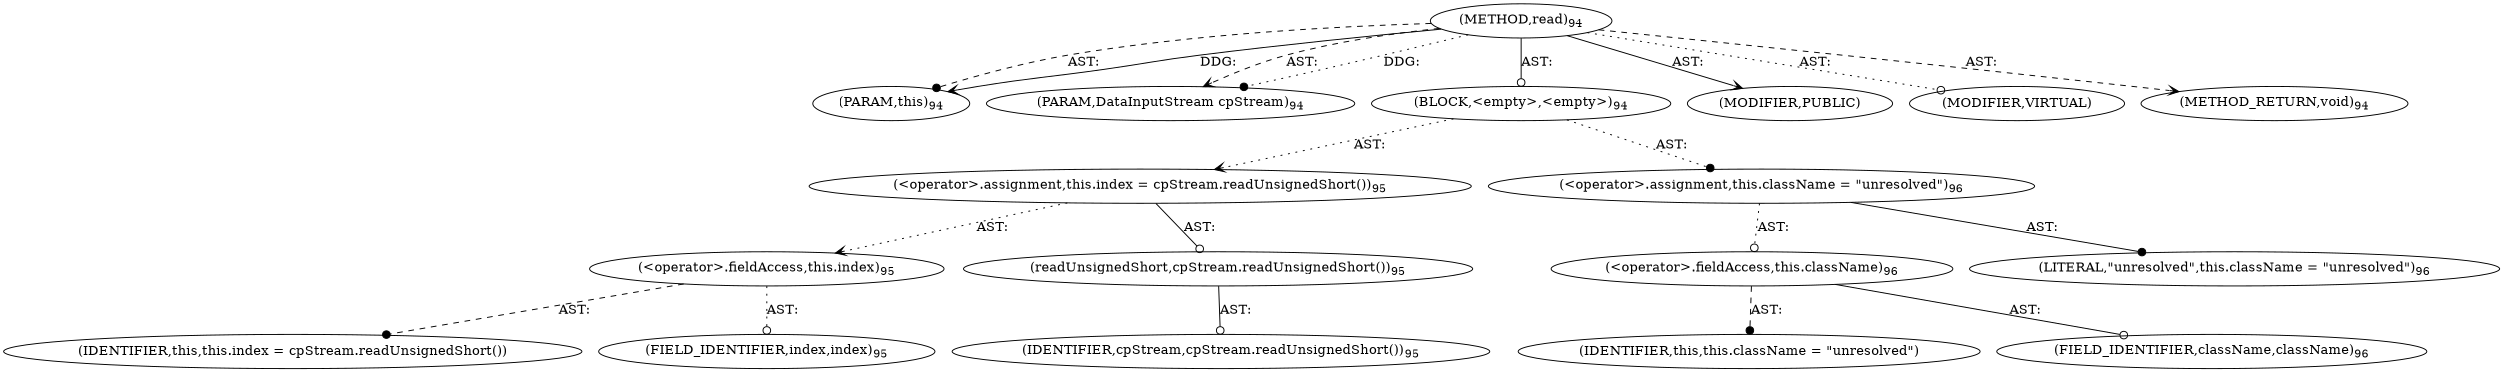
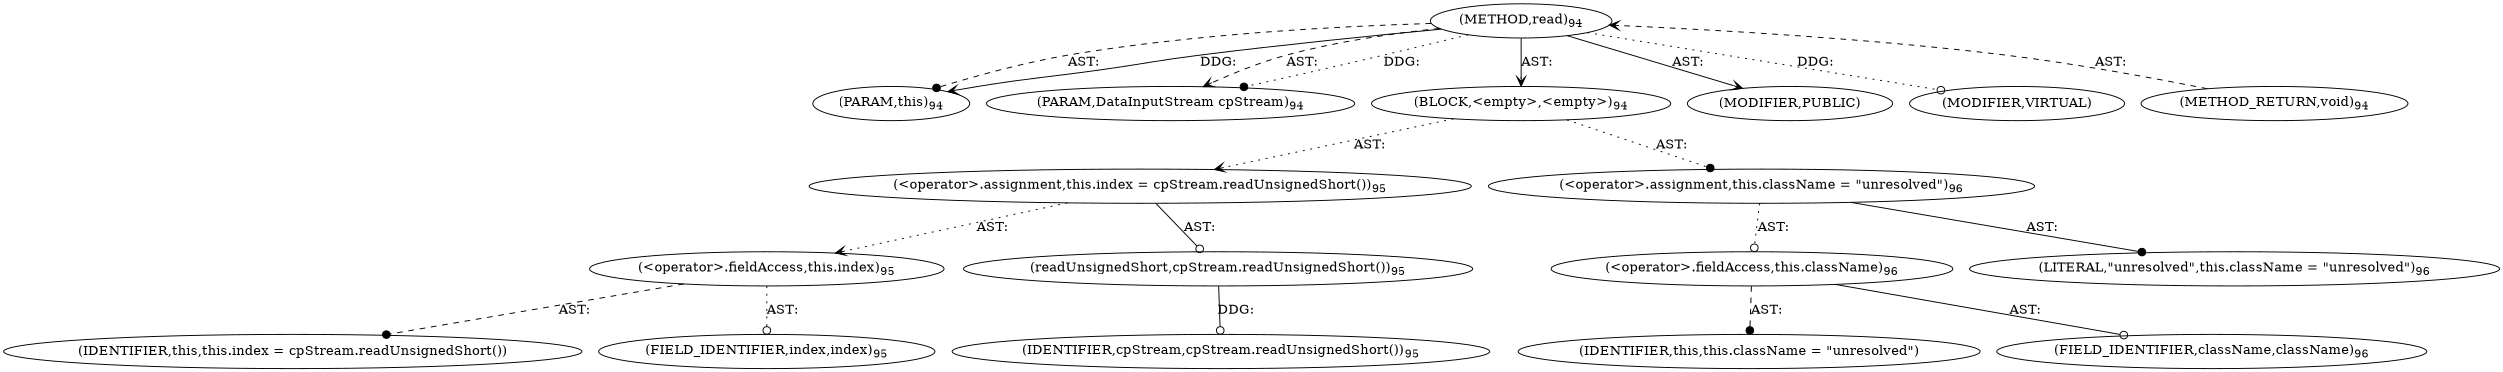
(1521, 58) -> (1521, 58)
(1884, 60) -> (1914, 45)
(1818, 62) -> (1818, 62)
(1238, 310) -> (1238, 310)
